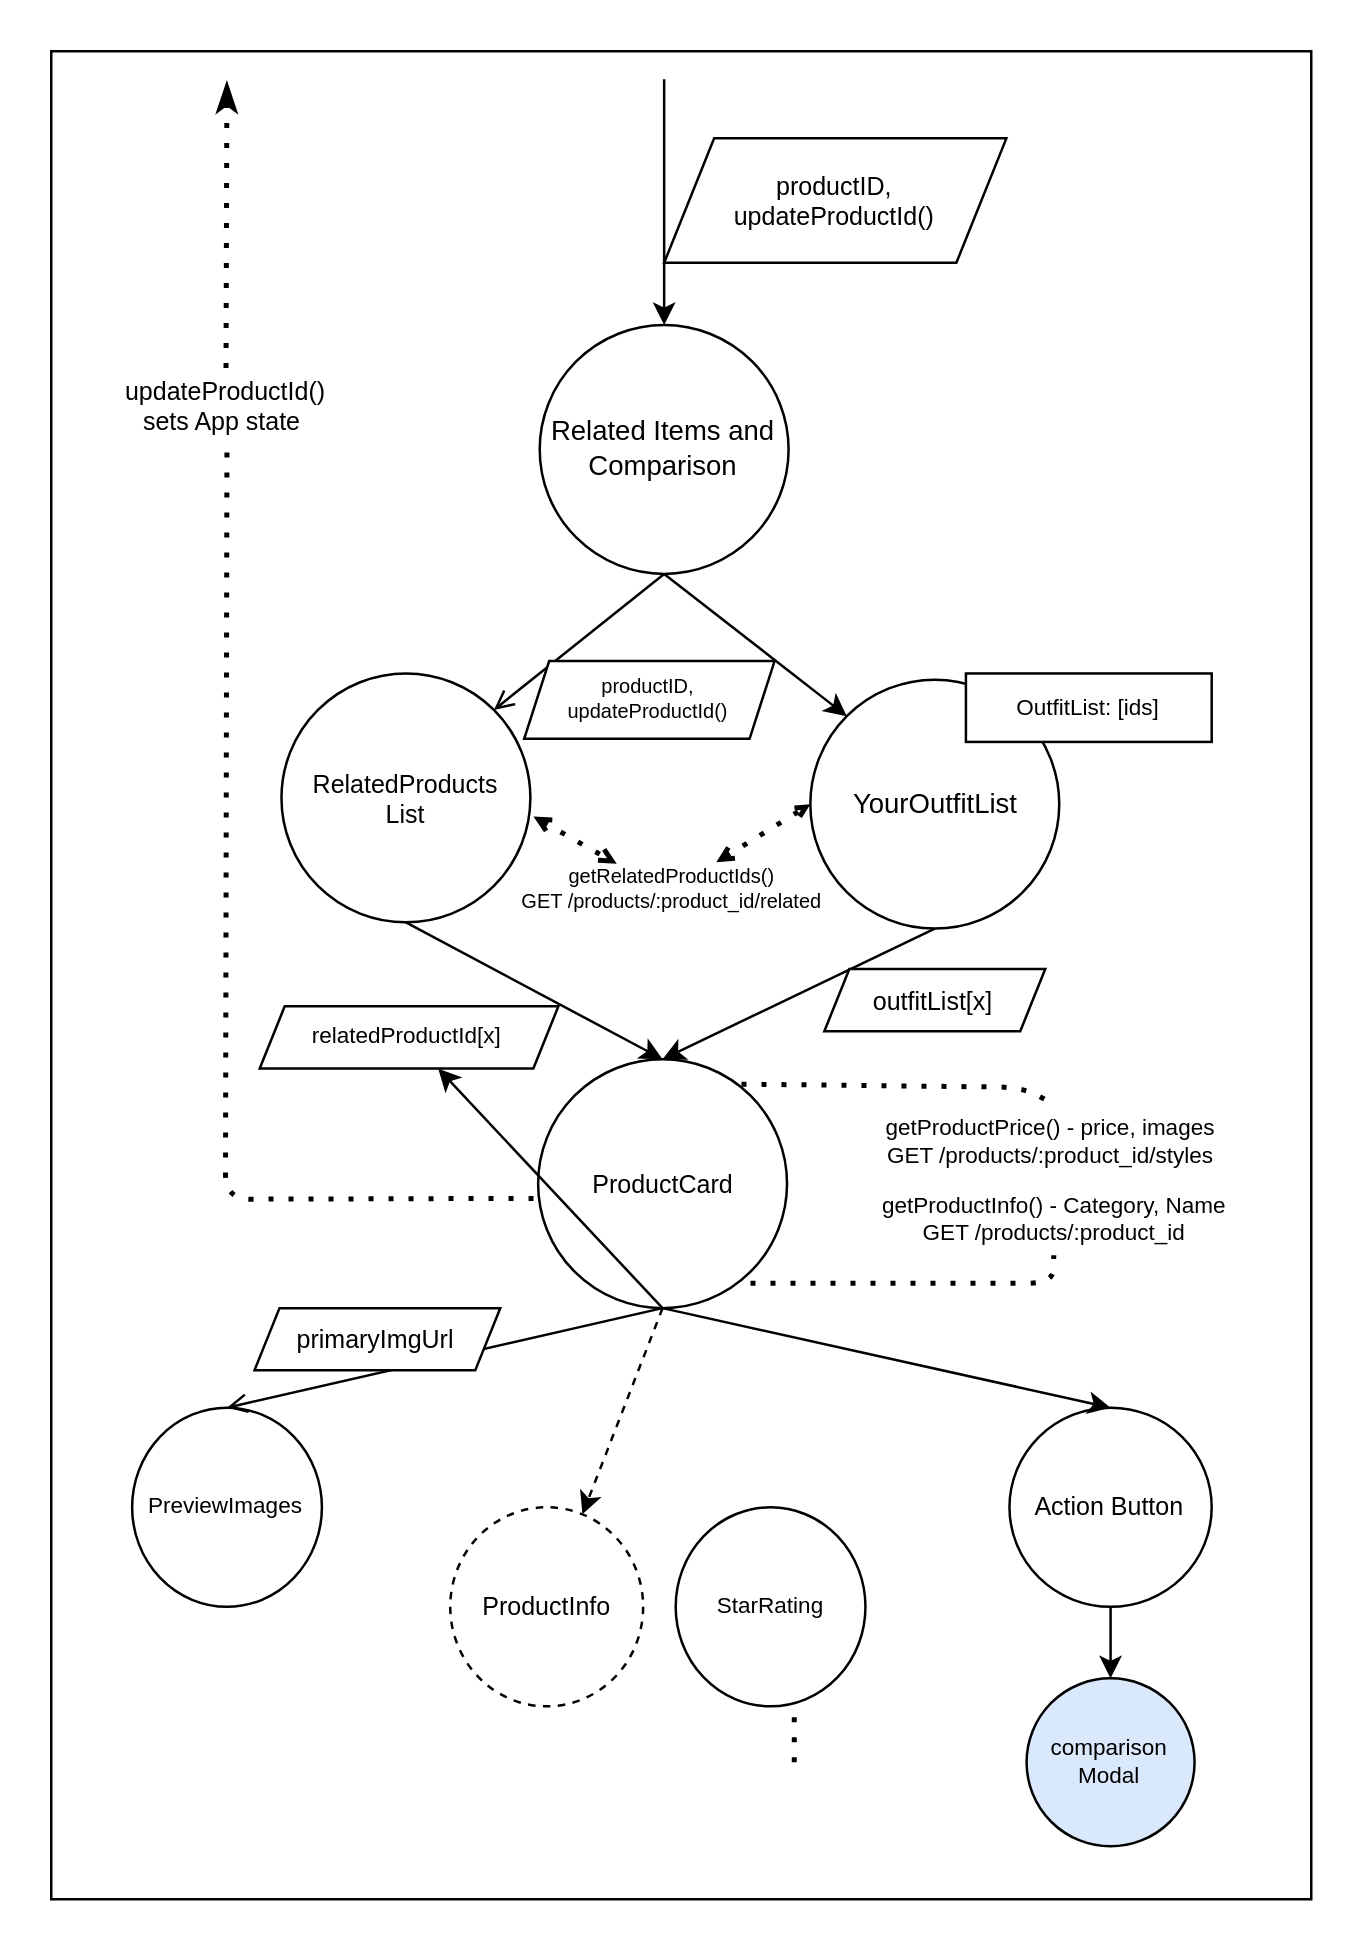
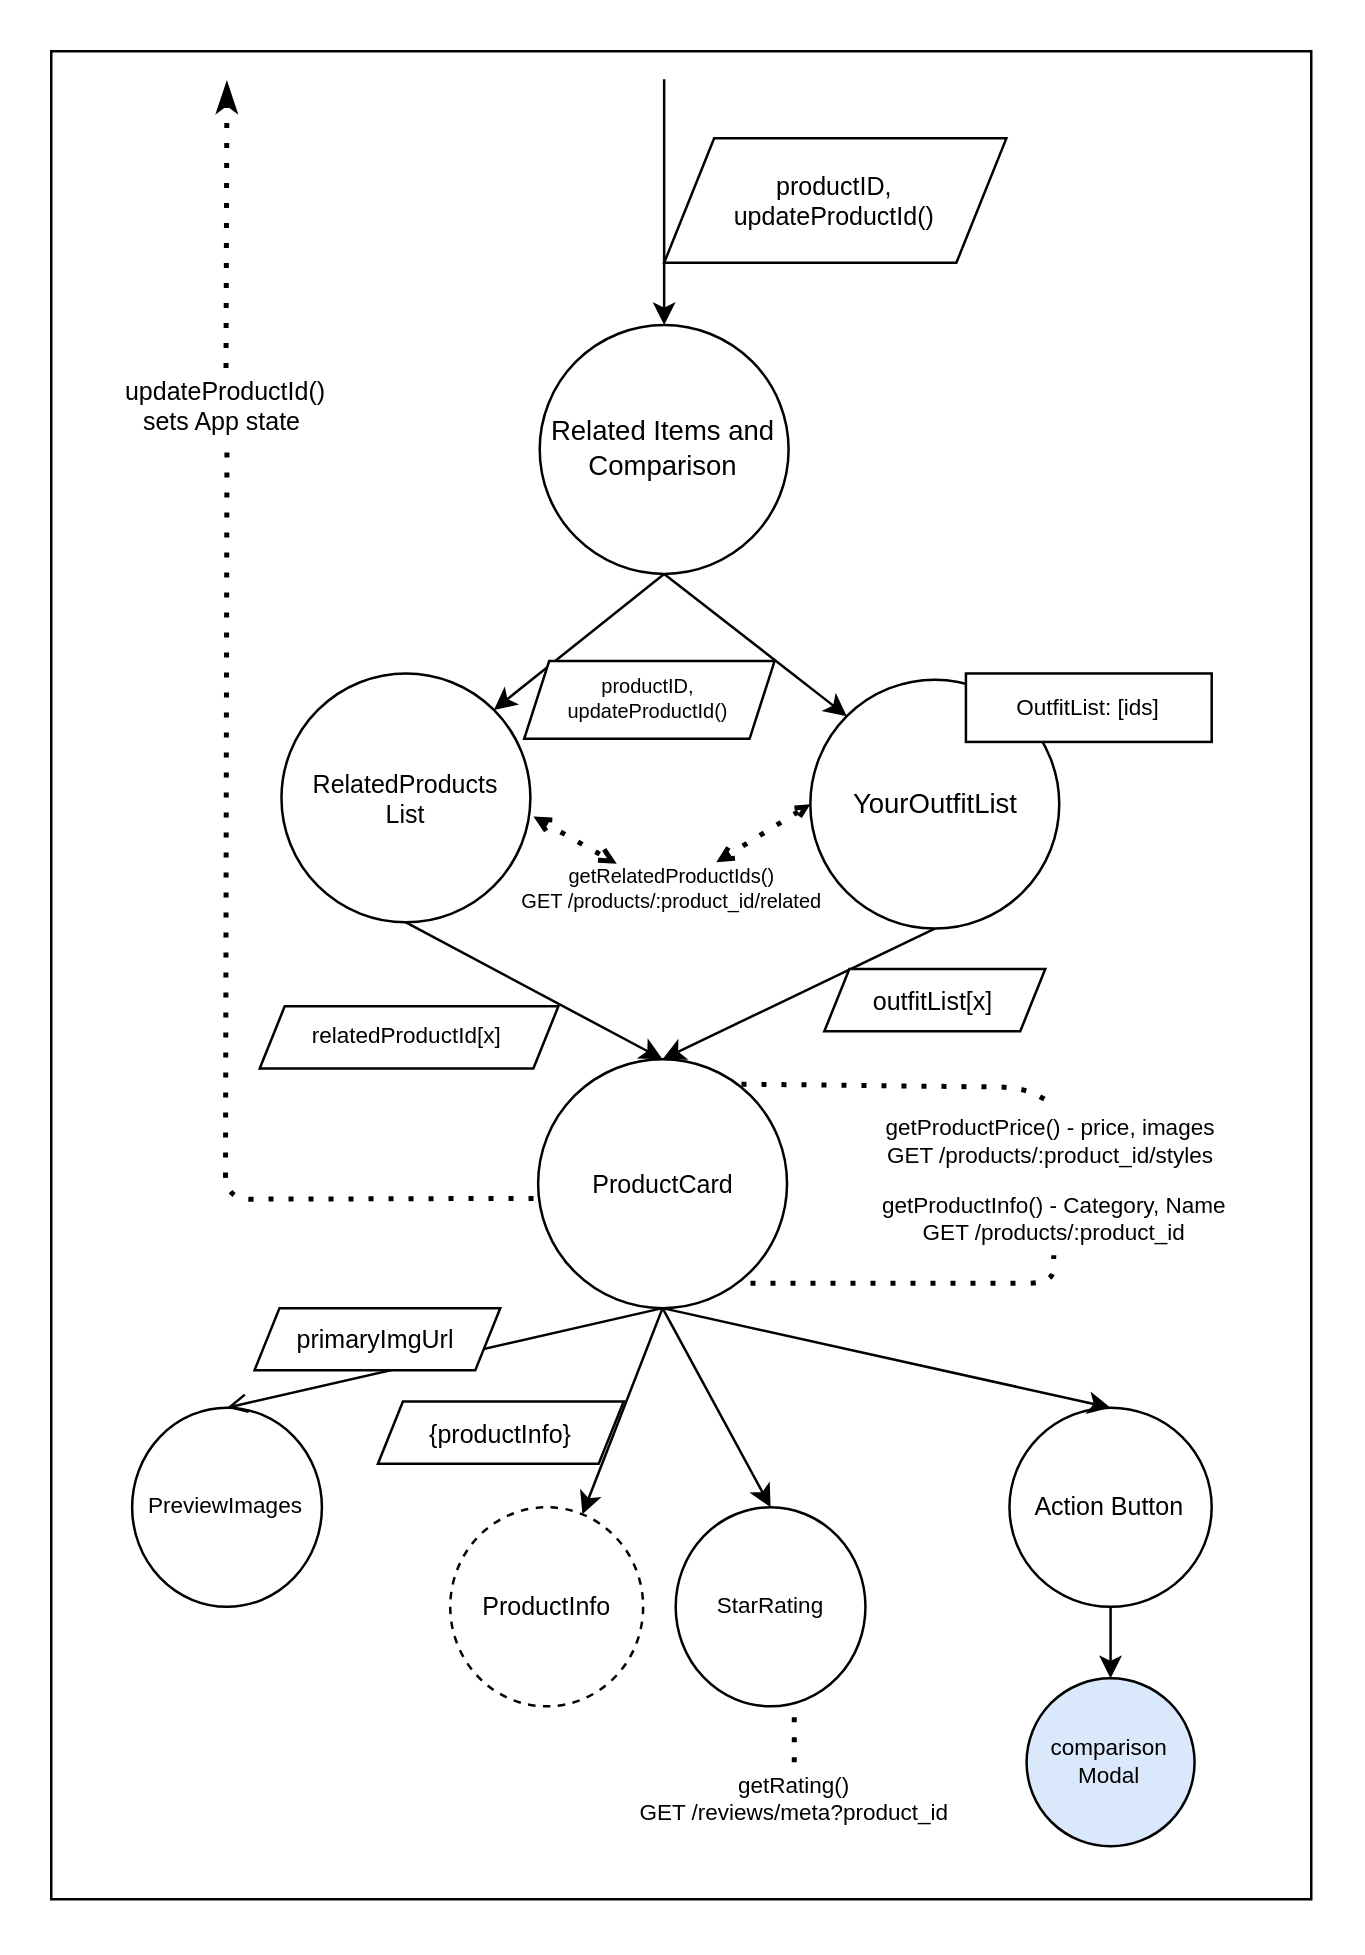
(505, 701) -> (508, 699)
(554, 1193) -> (714, 1402)
(624, 1406) -> (624, 1406)
none -> (501, 1433)
none -> (796, 1800)
